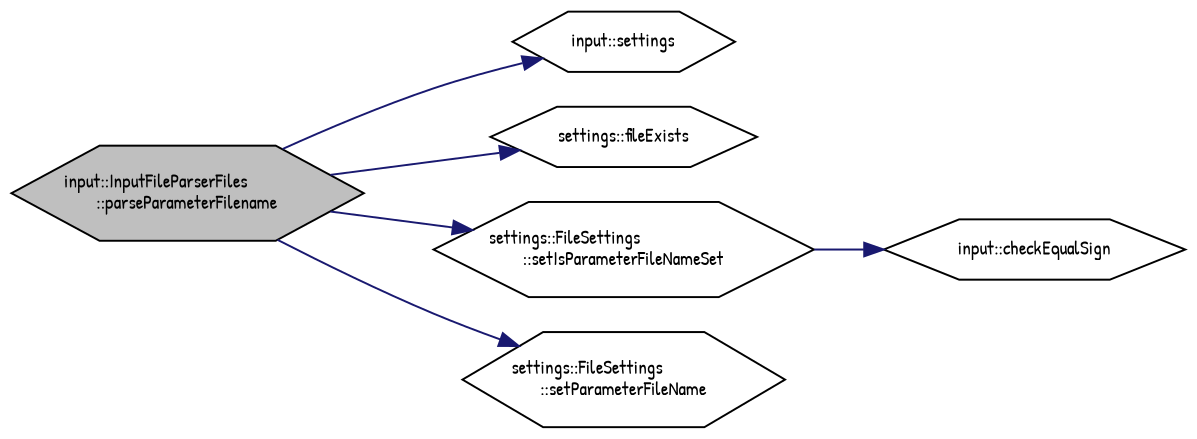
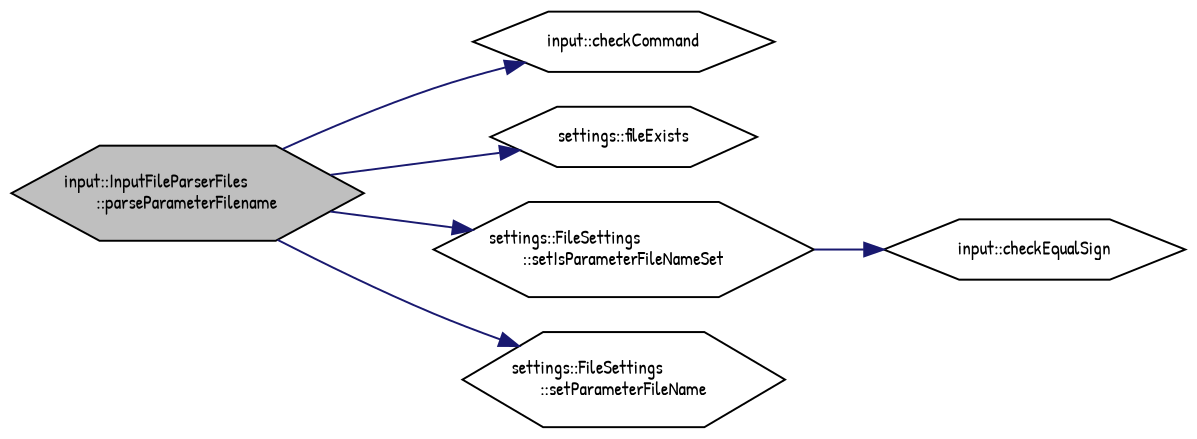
(624, 42) -> (624, 42)
